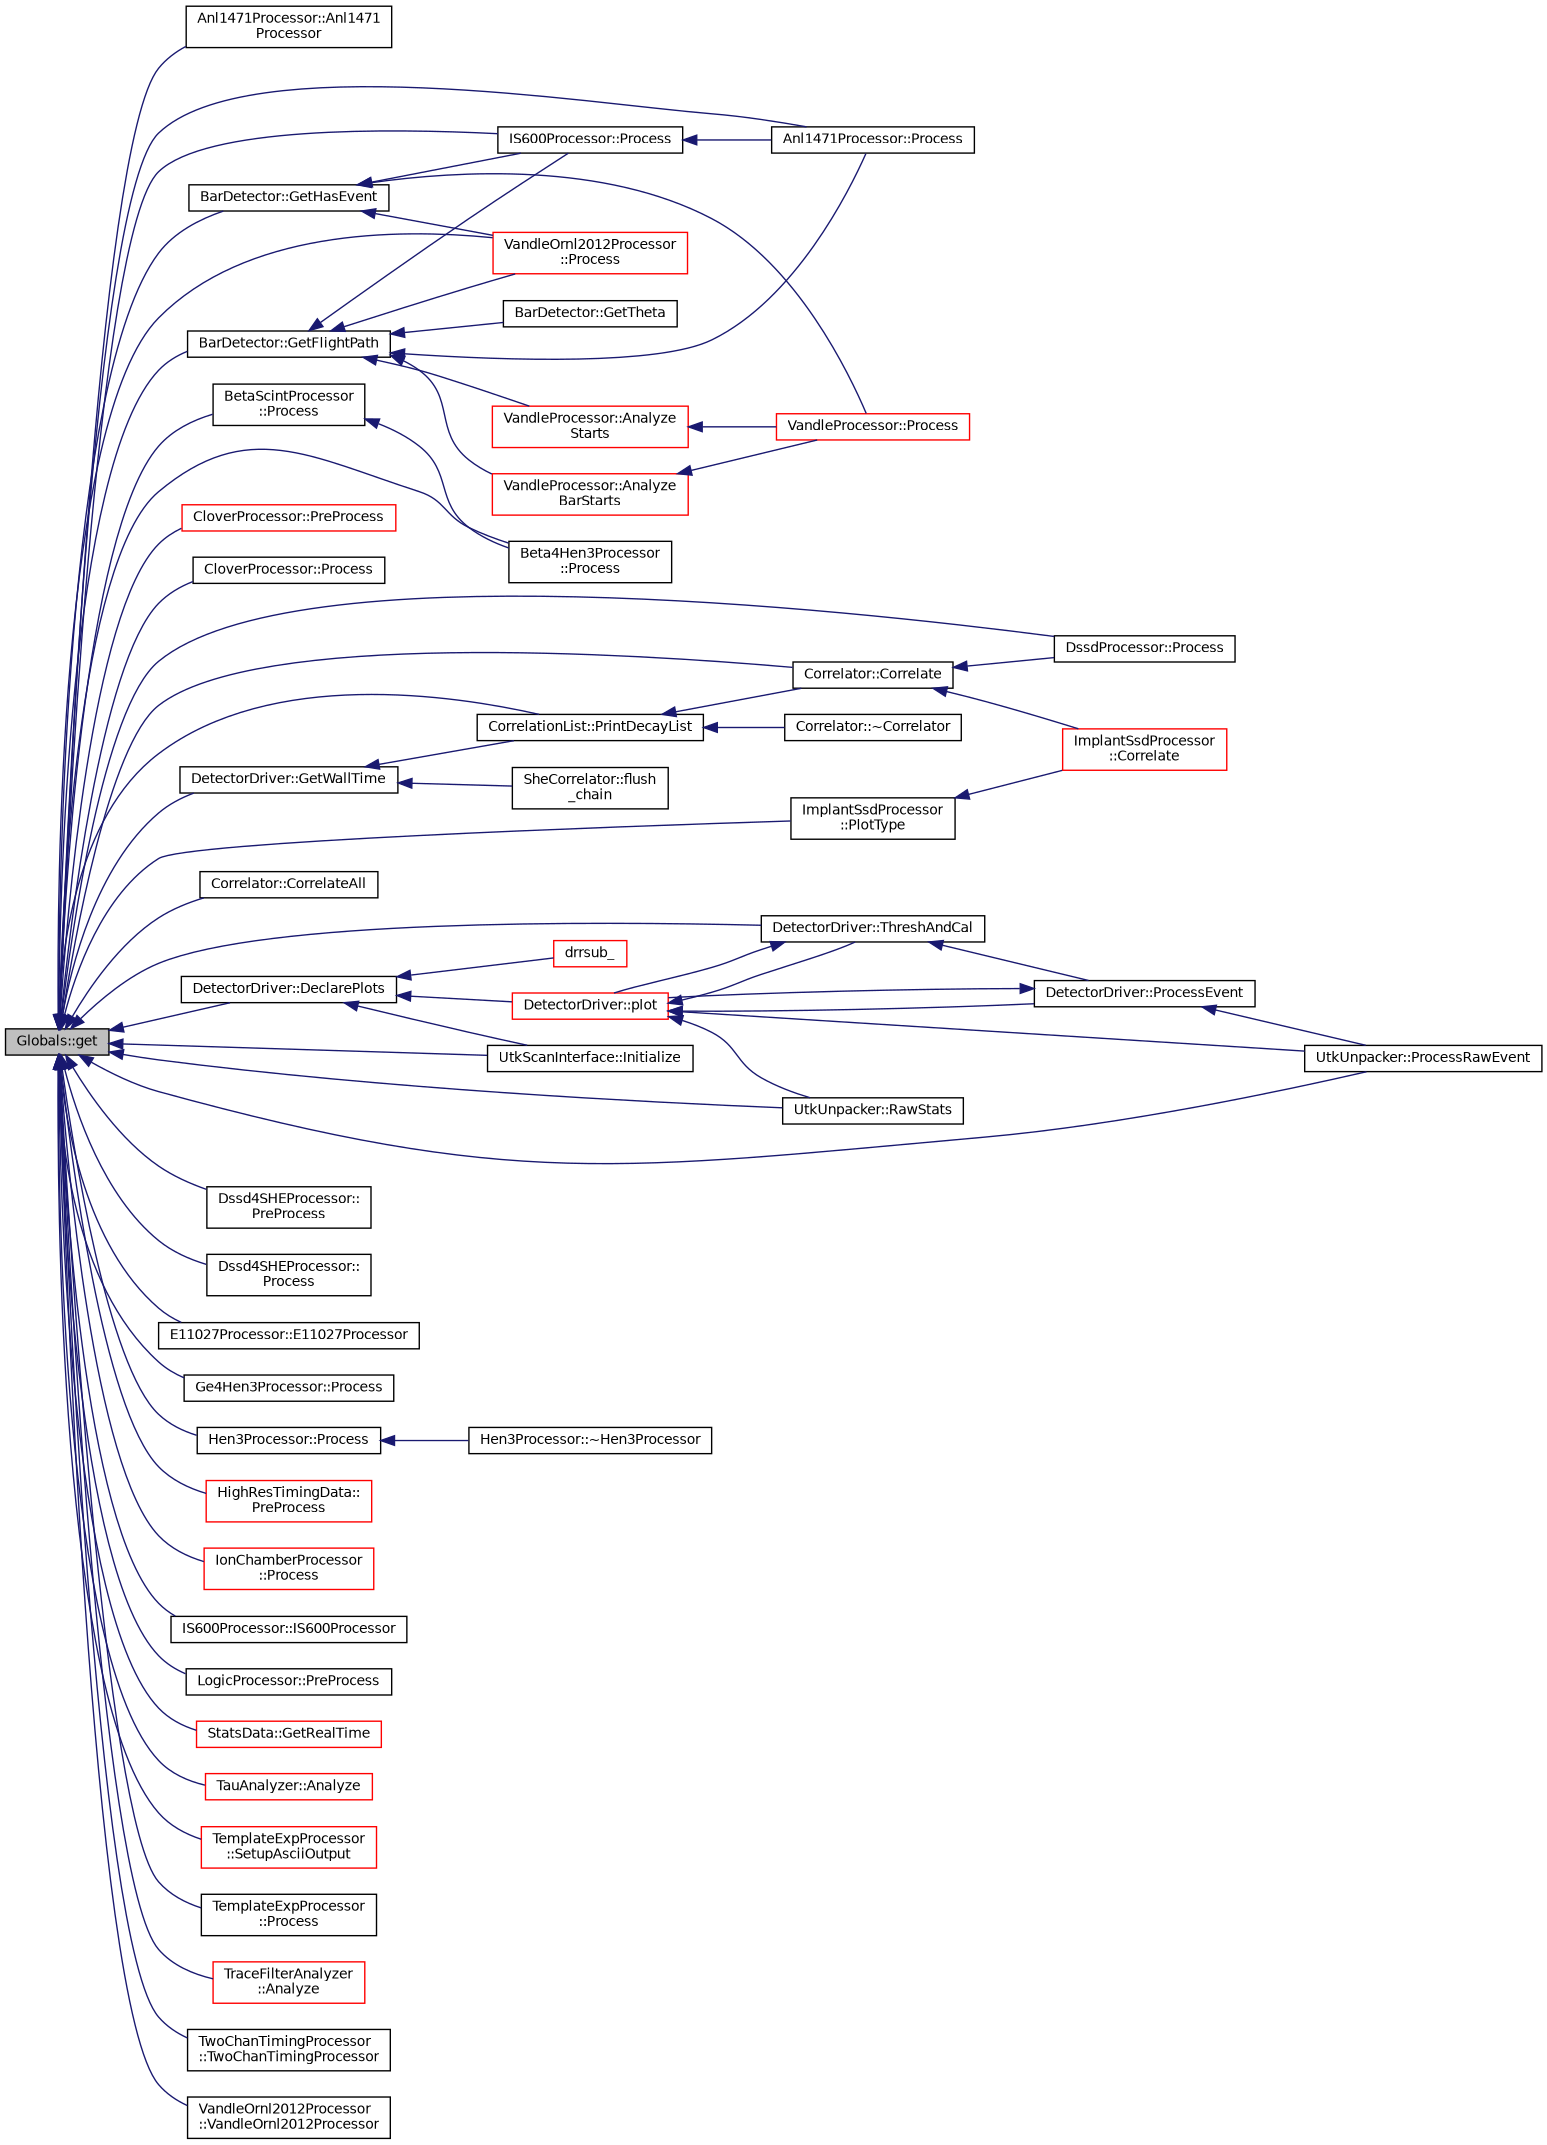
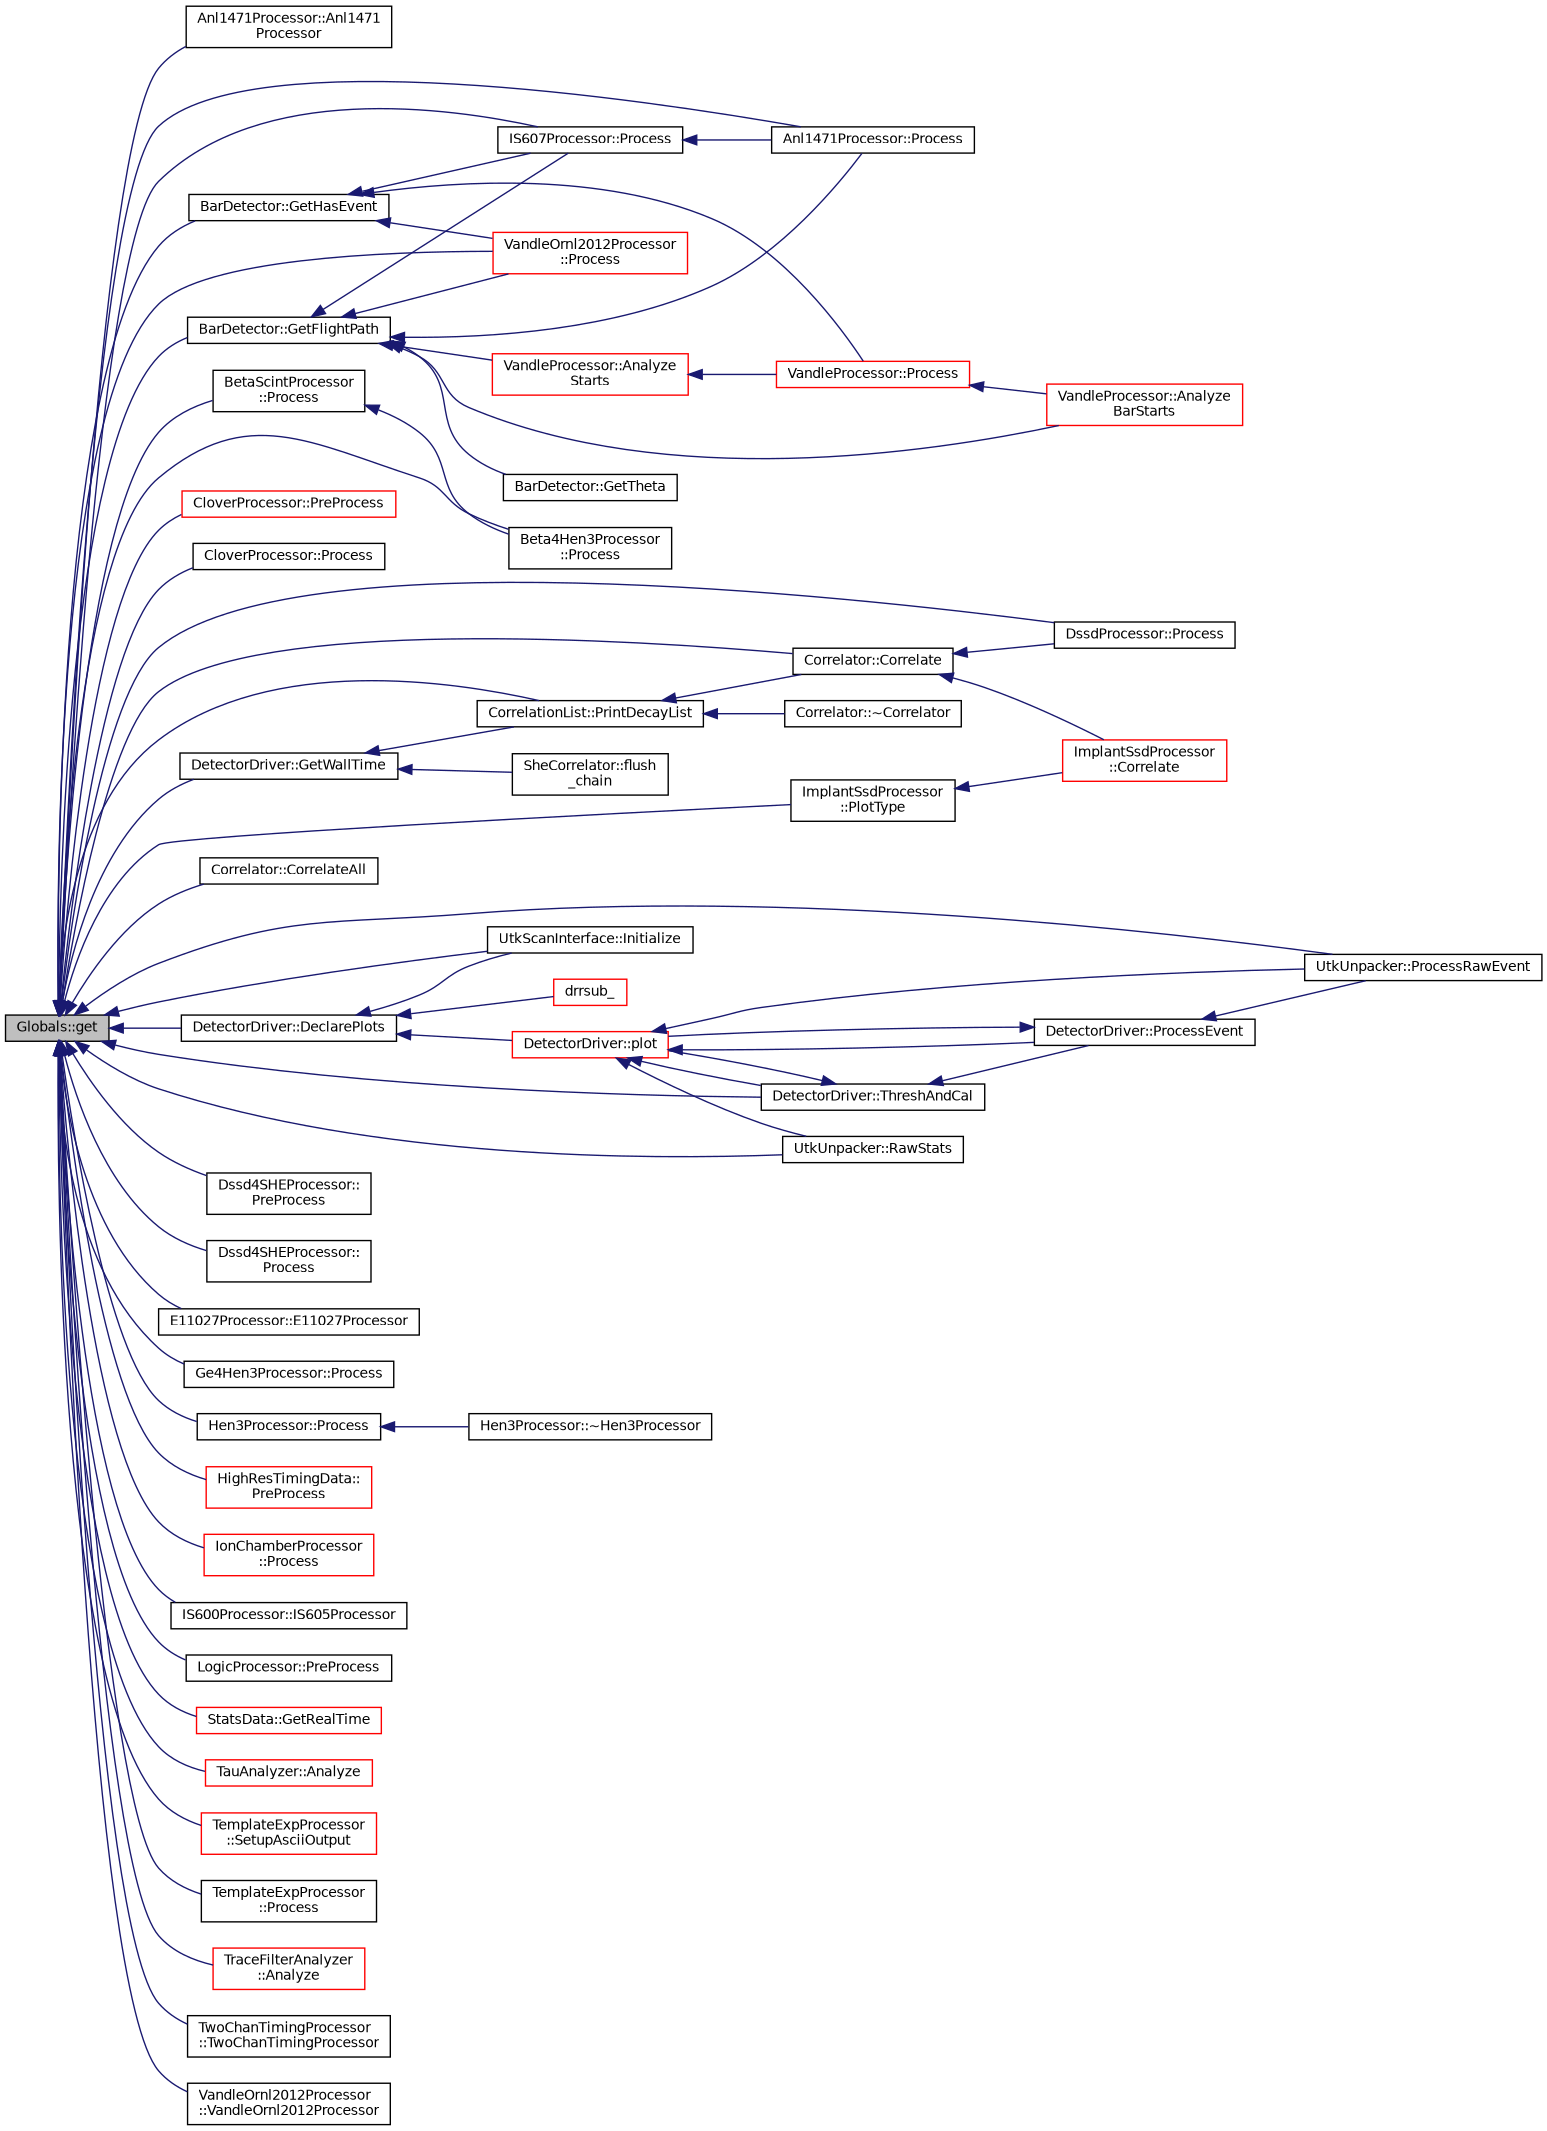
(590, 140) -> (590, 140)
(754, 455) -> (1015, 390)
(289, 1629) -> (289, 1616)
